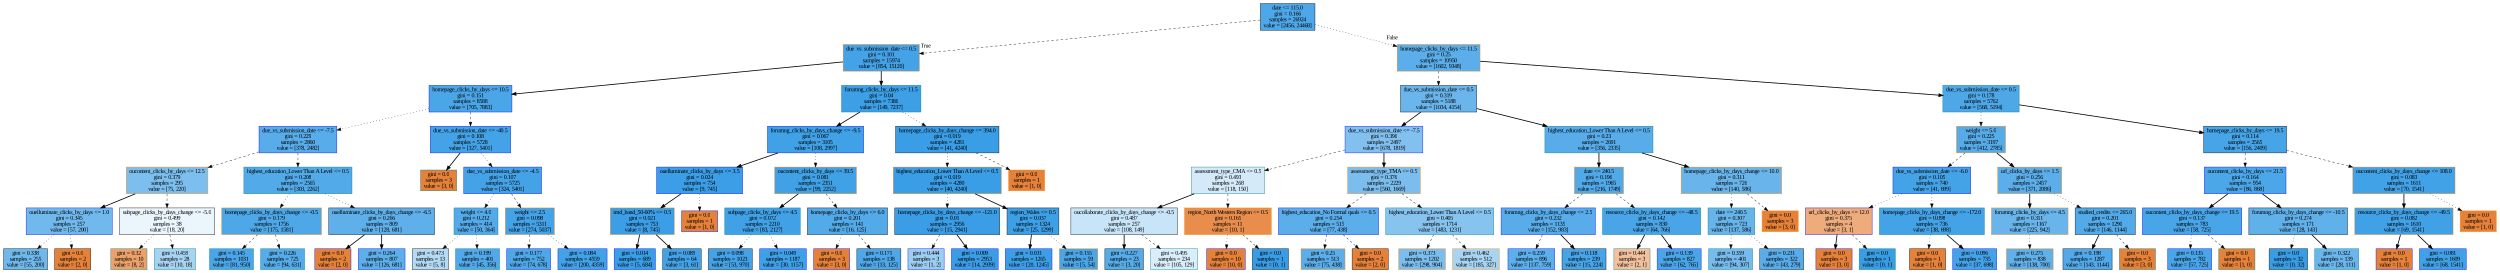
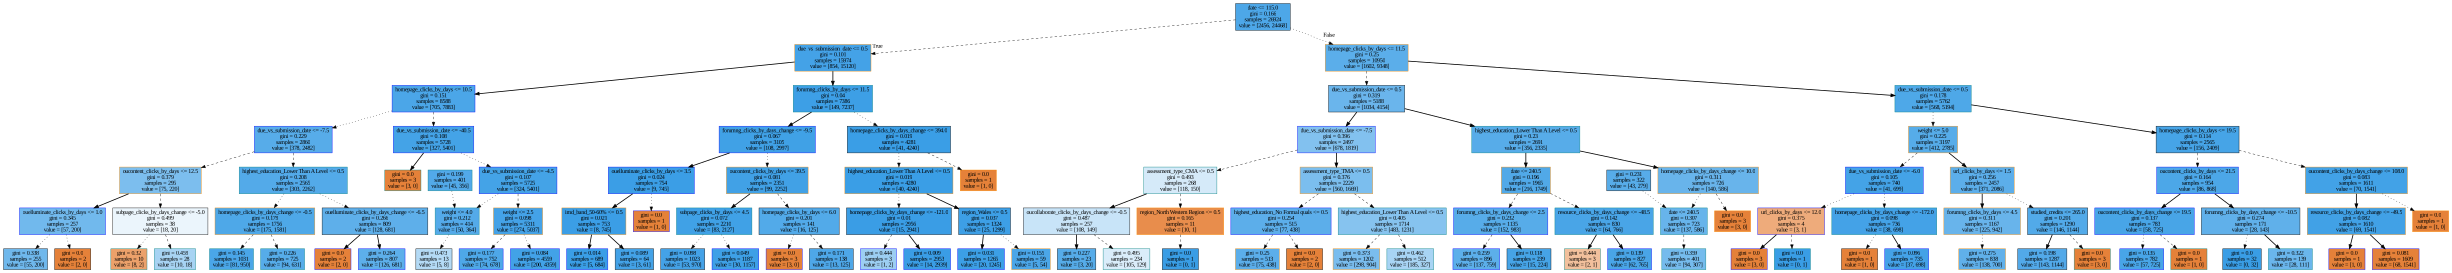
(477, 240) -> (453, 197)
(1731, 240) -> (1684, 240)
(1757, 240) -> (1653, 198)
(1226, 259) -> none
(1476, 259) -> (1410, 259)
(2443, 259) -> (2396, 259)
